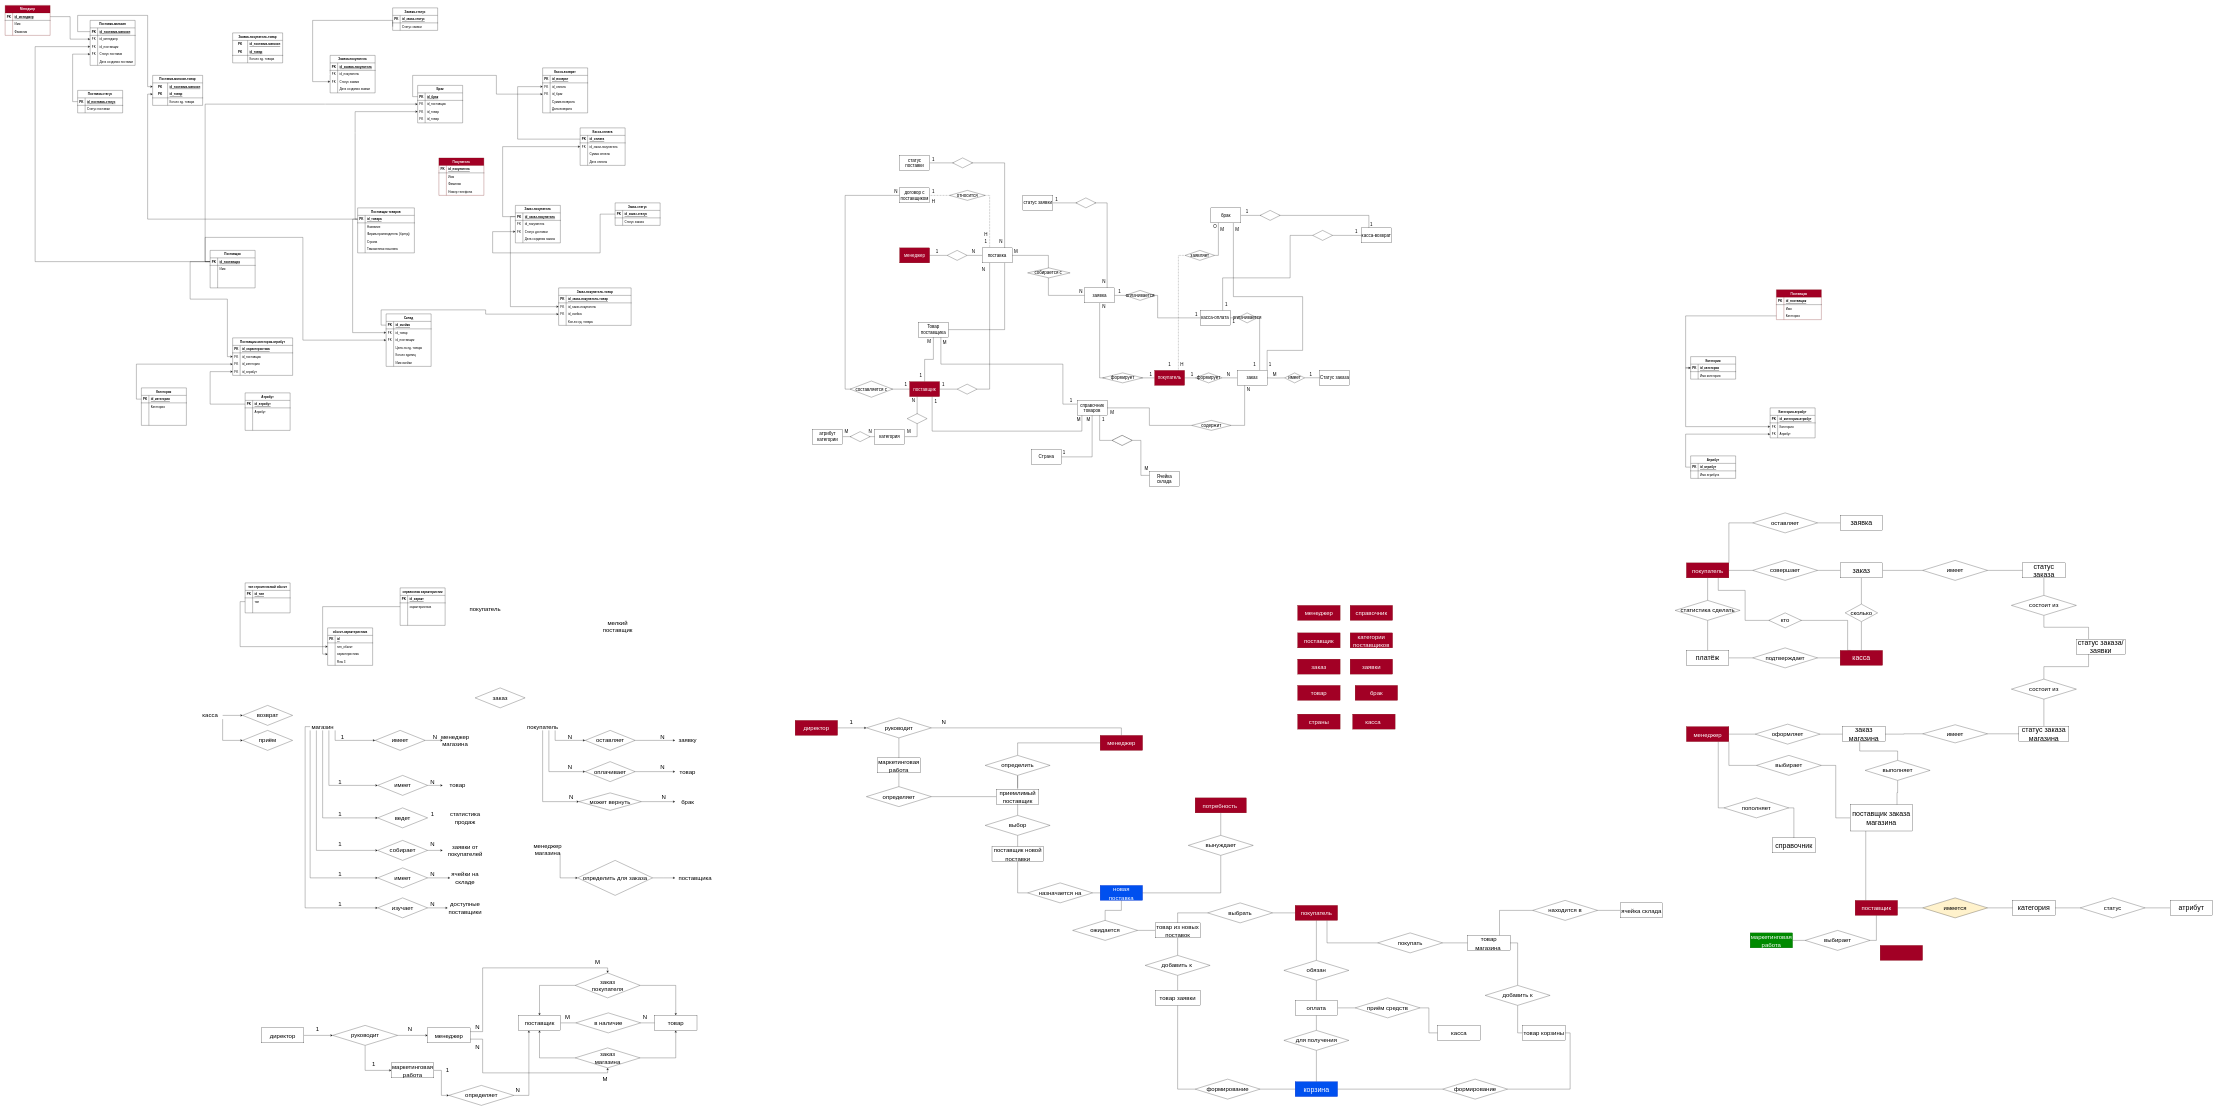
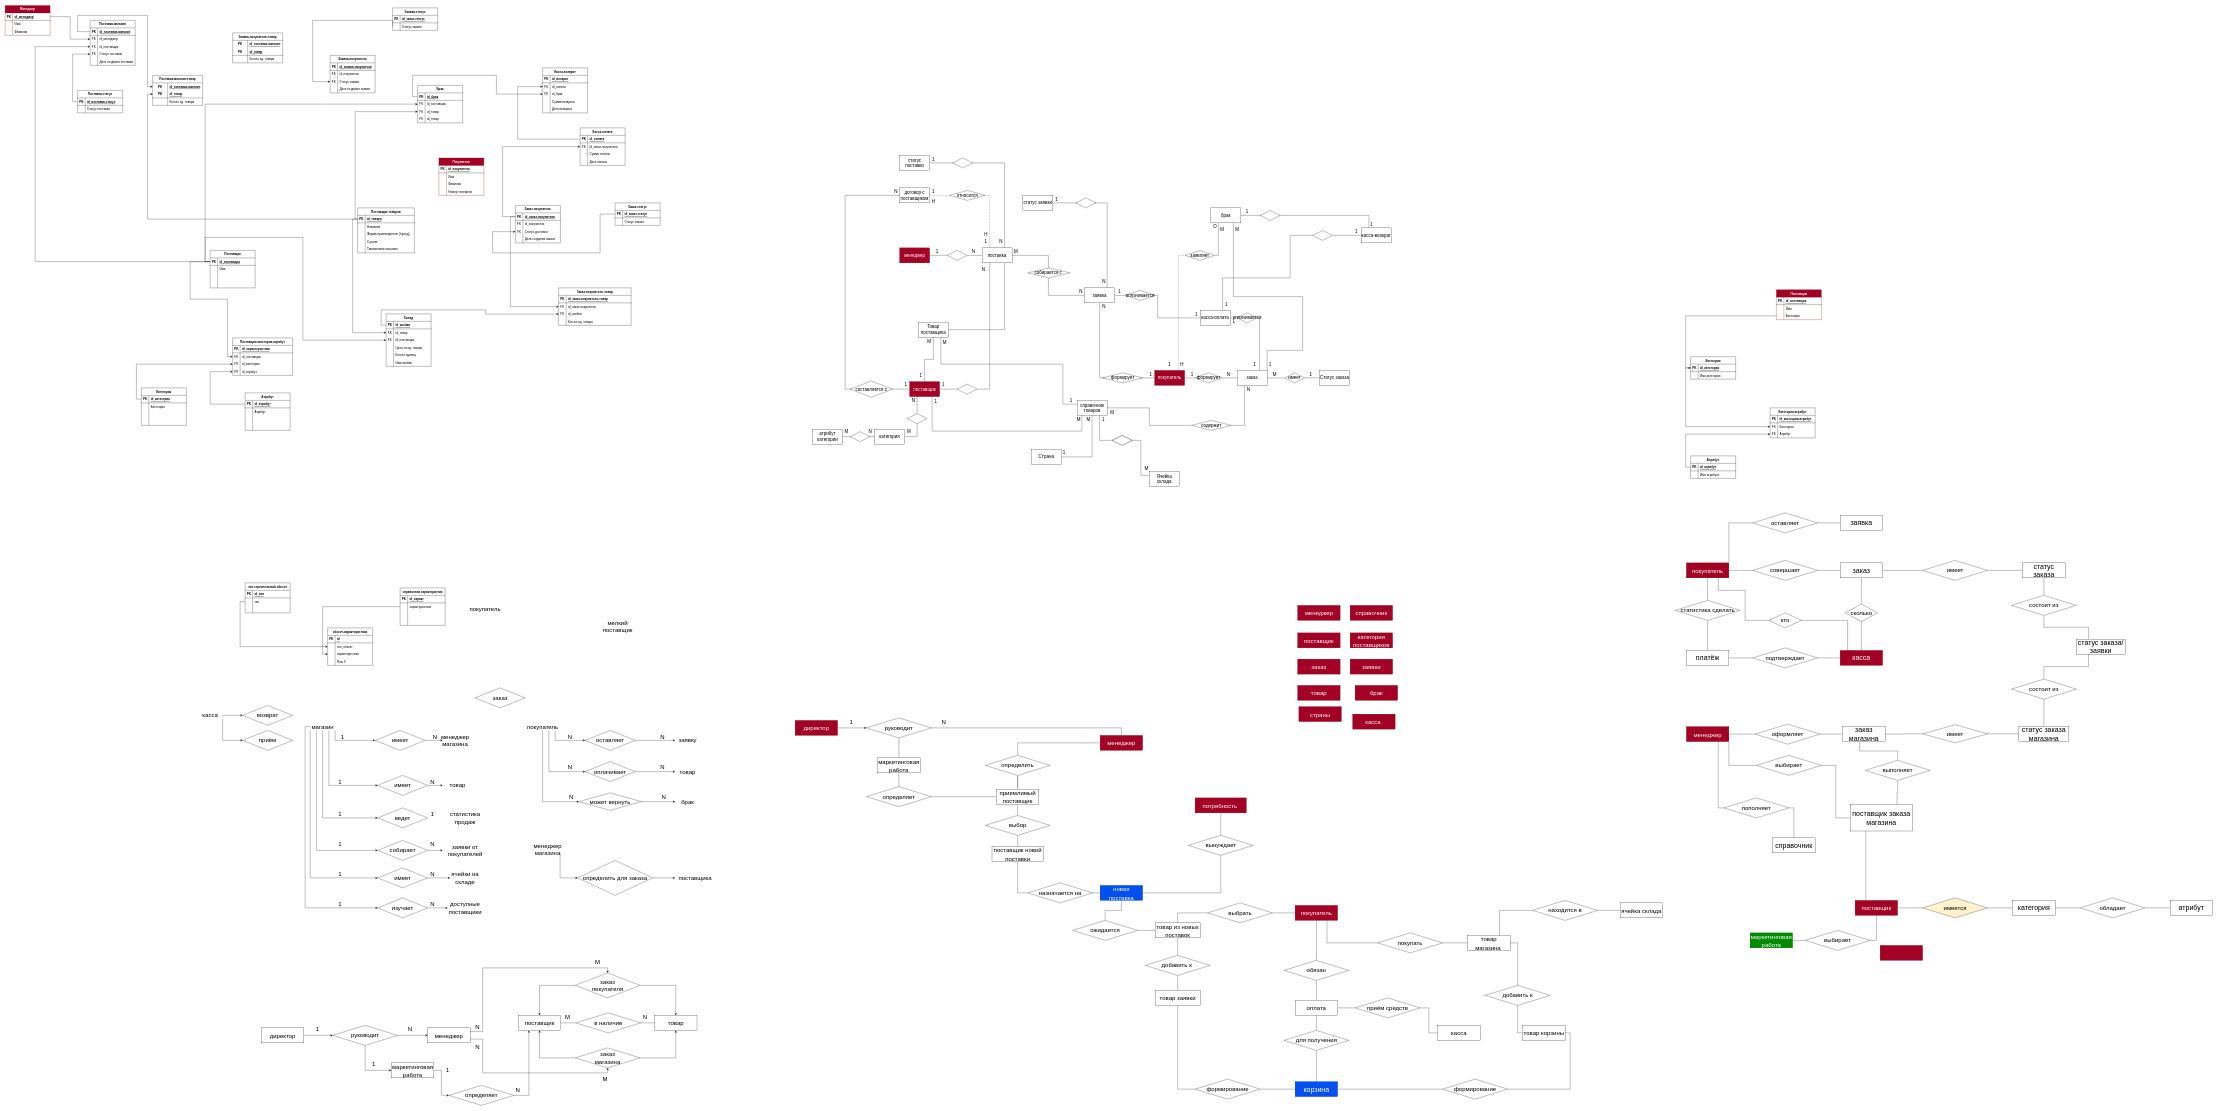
(1319, 721) -> (1320, 714)
(2113, 908) -> (2113, 908)
